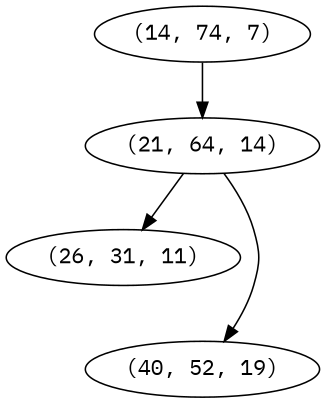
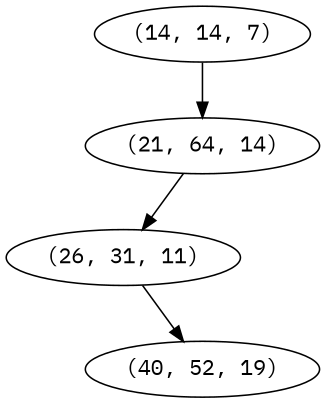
(202, 34) -> (202, 34)
(258, 250) -> (158, 307)
